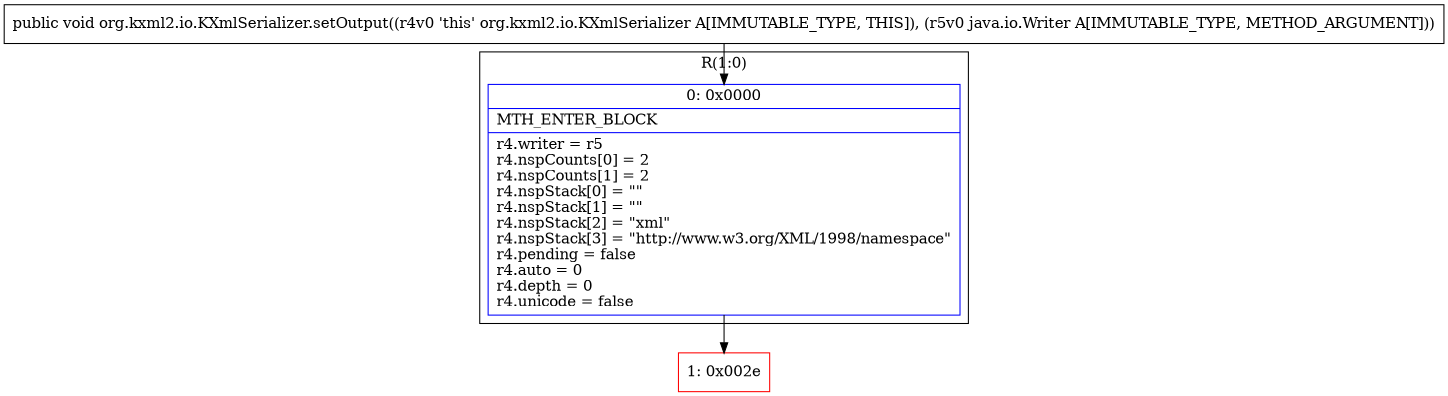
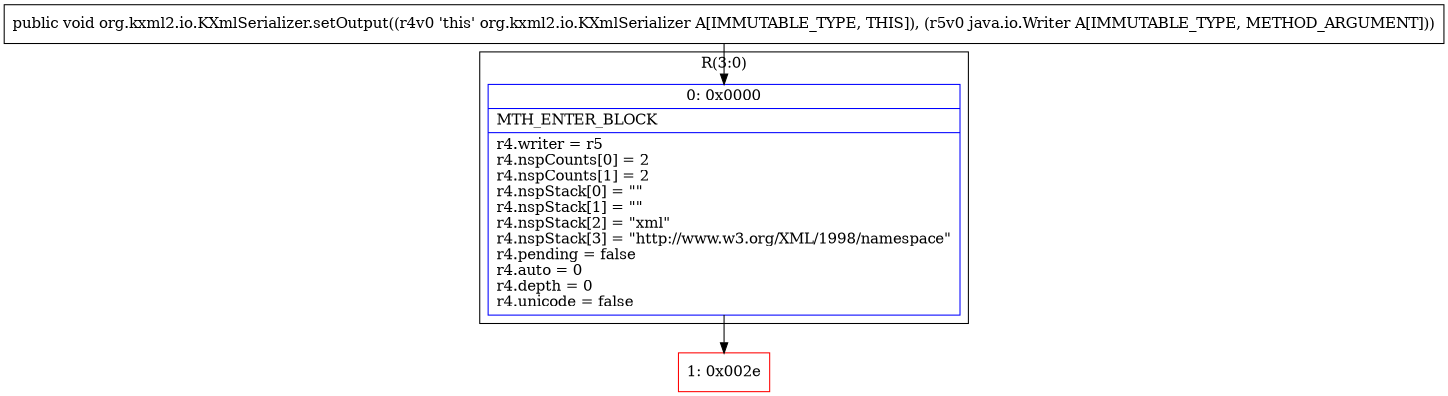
(724, 64) -> (724, 64)
